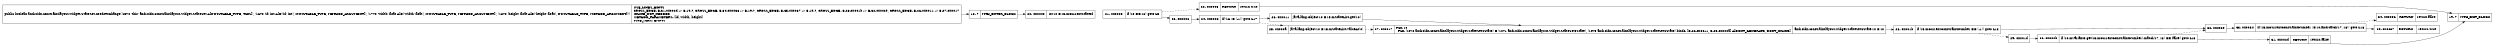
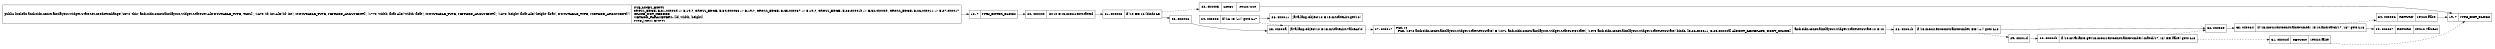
(1229, 7) -> (1229, 7)
none -> (1098, 14)
(1143, 14) -> (1143, 14)
none -> (2441, 17)
(1194, 19) -> (1228, 29)
(1441, 22) -> none
(2427, 29) -> (2426, 29)
(2232, 39) -> (2232, 39)
(2399, 43) -> (2399, 43)
